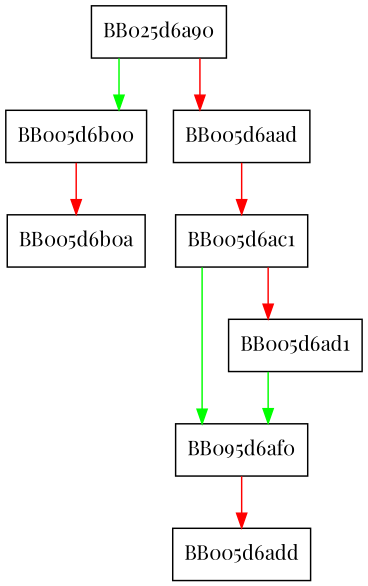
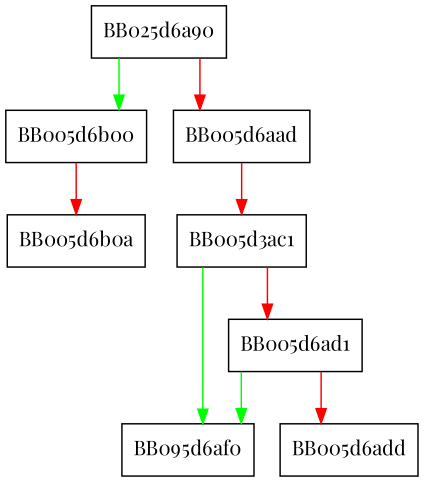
(242, 241) -> (242, 241)
(242, 495) -> (321, 390)
